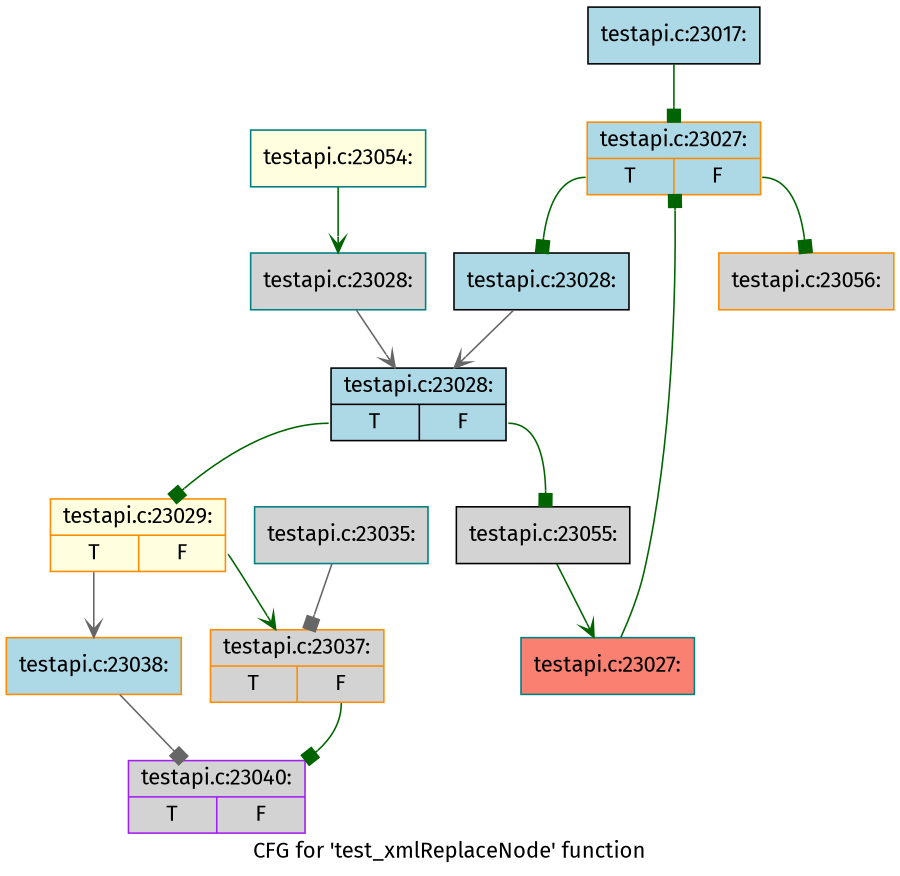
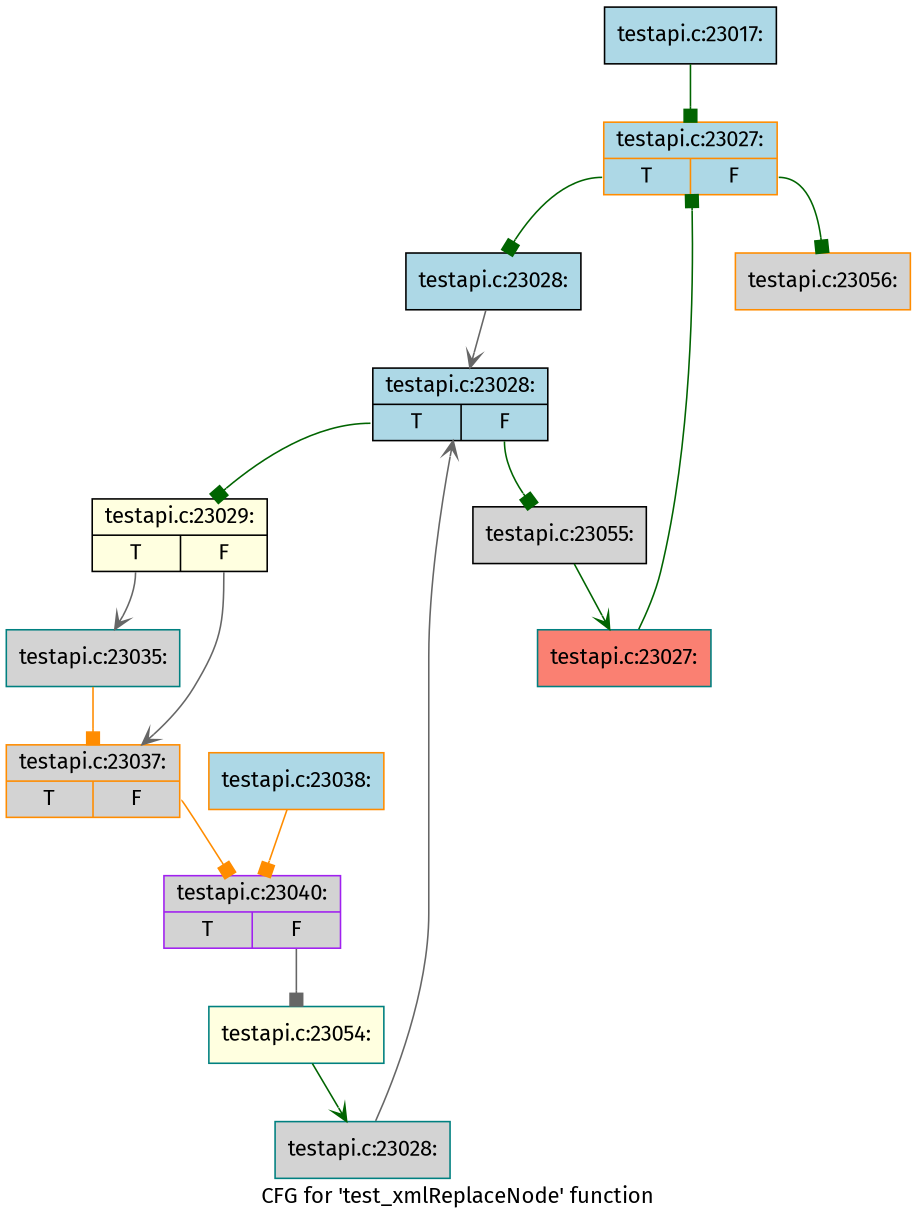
(138, 535) -> (180, 535)
(248, 585) -> (208, 661)
(323, 589) -> (93, 708)
(94, 597) -> (132, 595)
(146, 722) -> (278, 835)
(335, 729) -> (202, 831)
none -> (296, 970)
